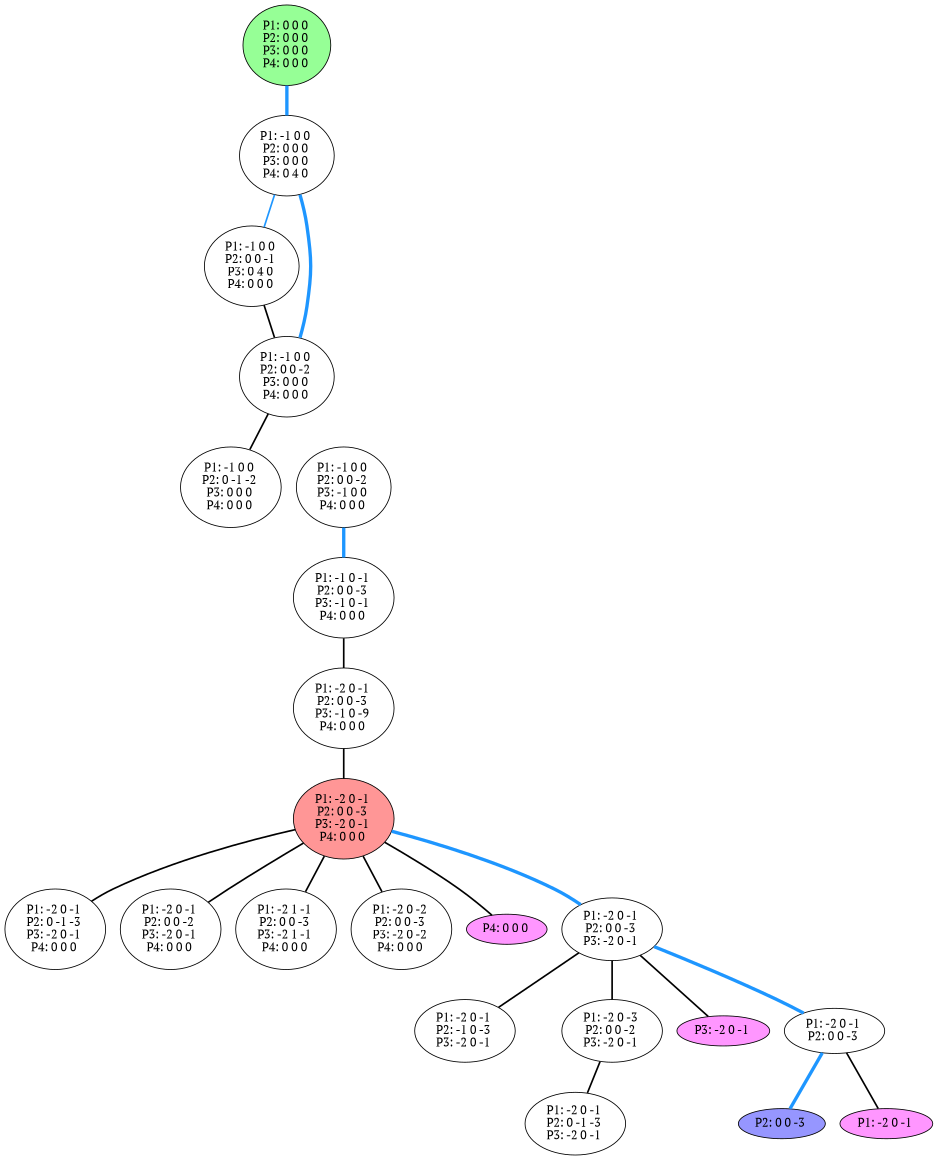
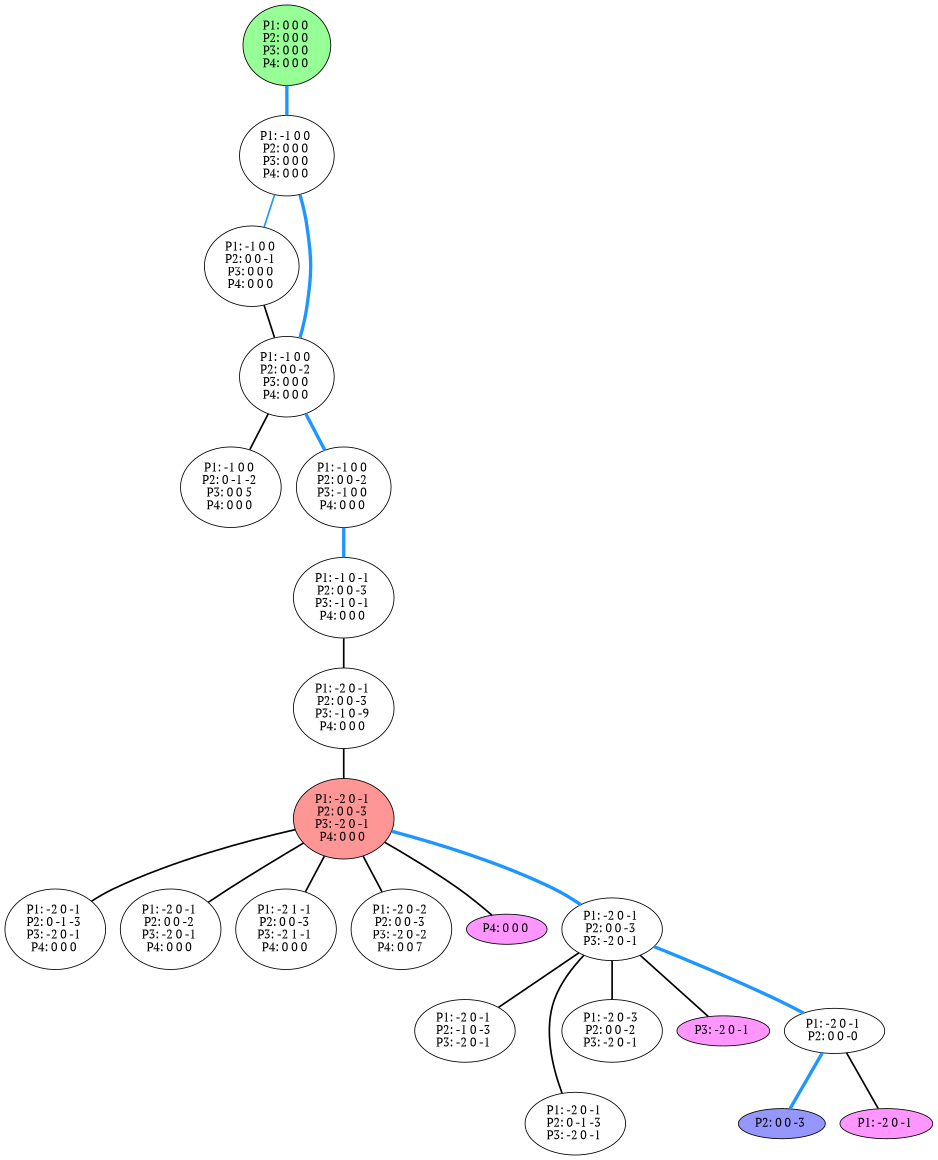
(287, 156) -> (287, 156)
(252, 266) -> (252, 266)
none -> (315, 432)
(231, 487) -> (231, 487)
(401, 929) -> (401, 929)
(835, 1031) -> (835, 1031)
(594, 1077) -> (550, 1020)
